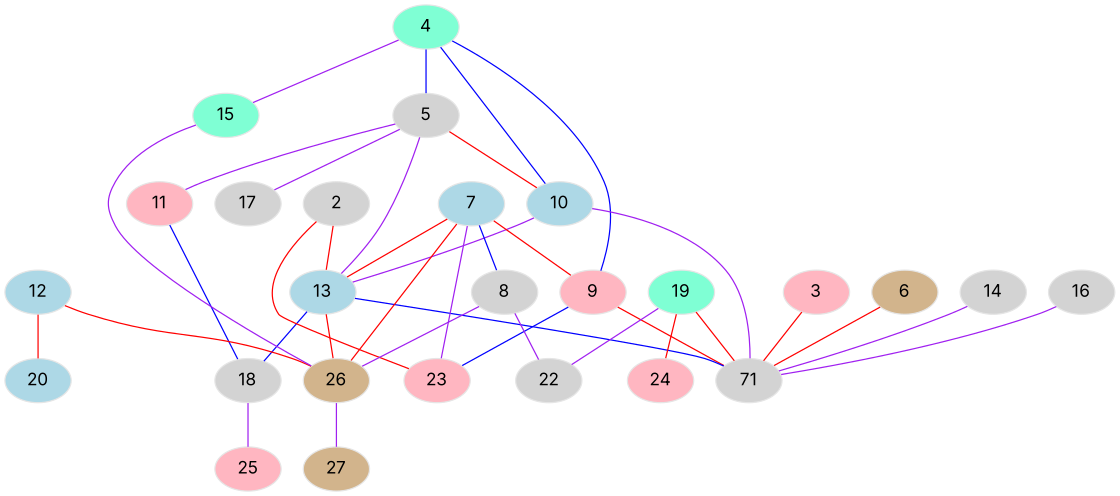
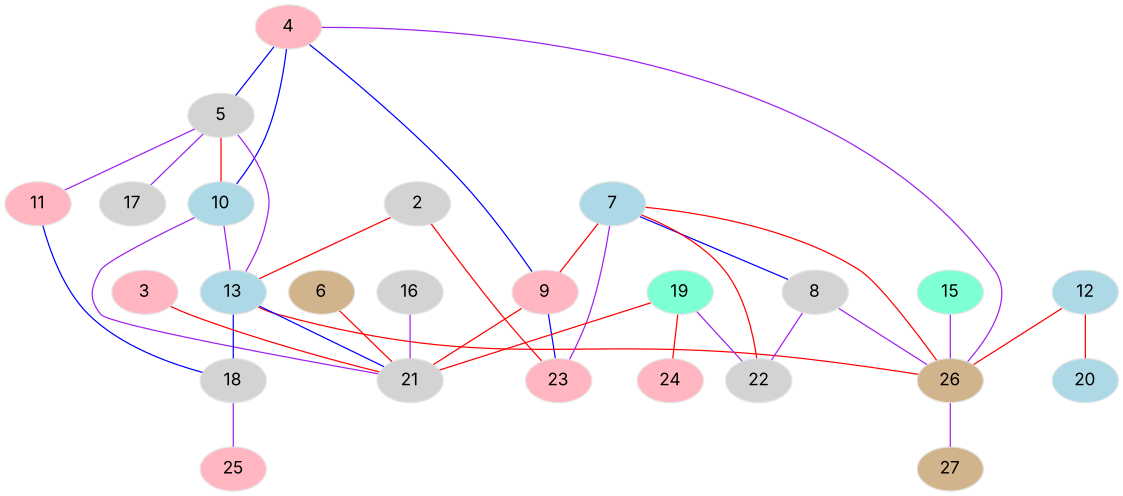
(426, 27) -> (289, 27)
(326, 71) -> (736, 91)
(397, 248) -> (723, 268)
(993, 292) -> none
(749, 381) -> (410, 381)
